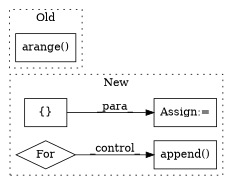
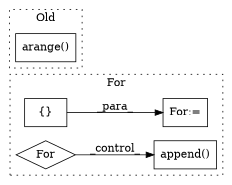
(116, 83) -> (116, 83)
(185, 113) -> (185, 113)
